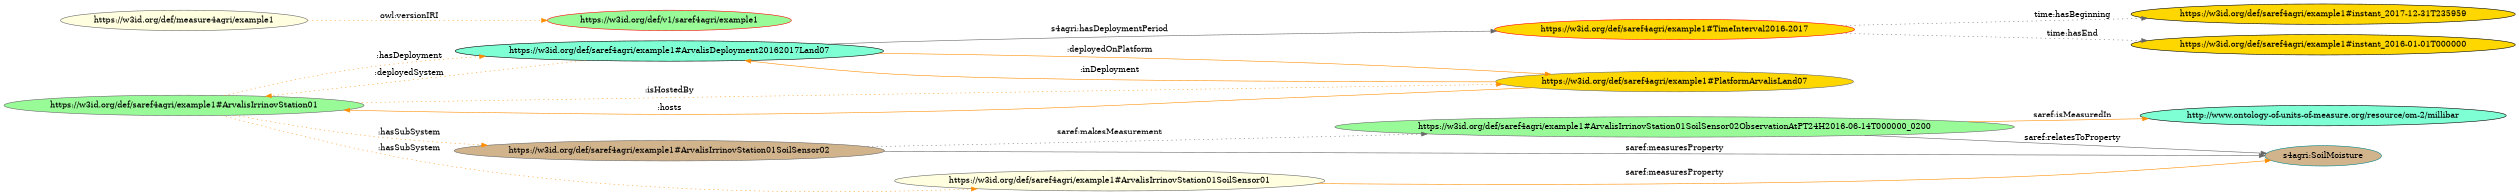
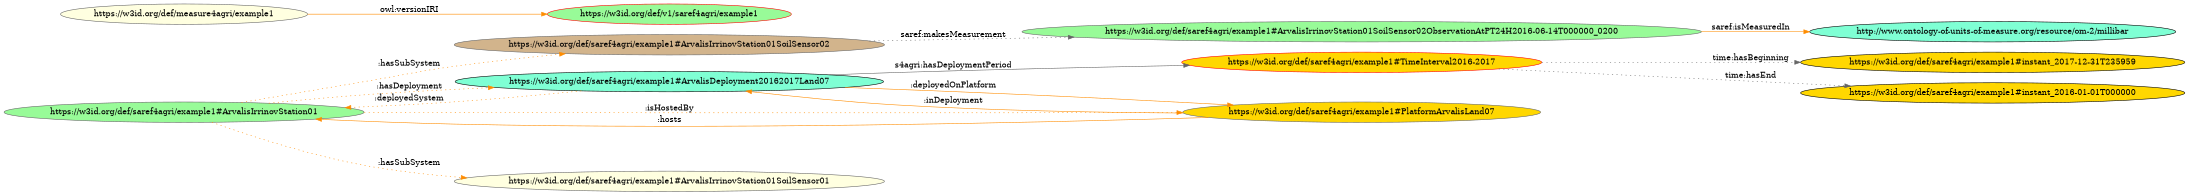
(424, 20) -> (424, 14)
(2323, 156) -> none
